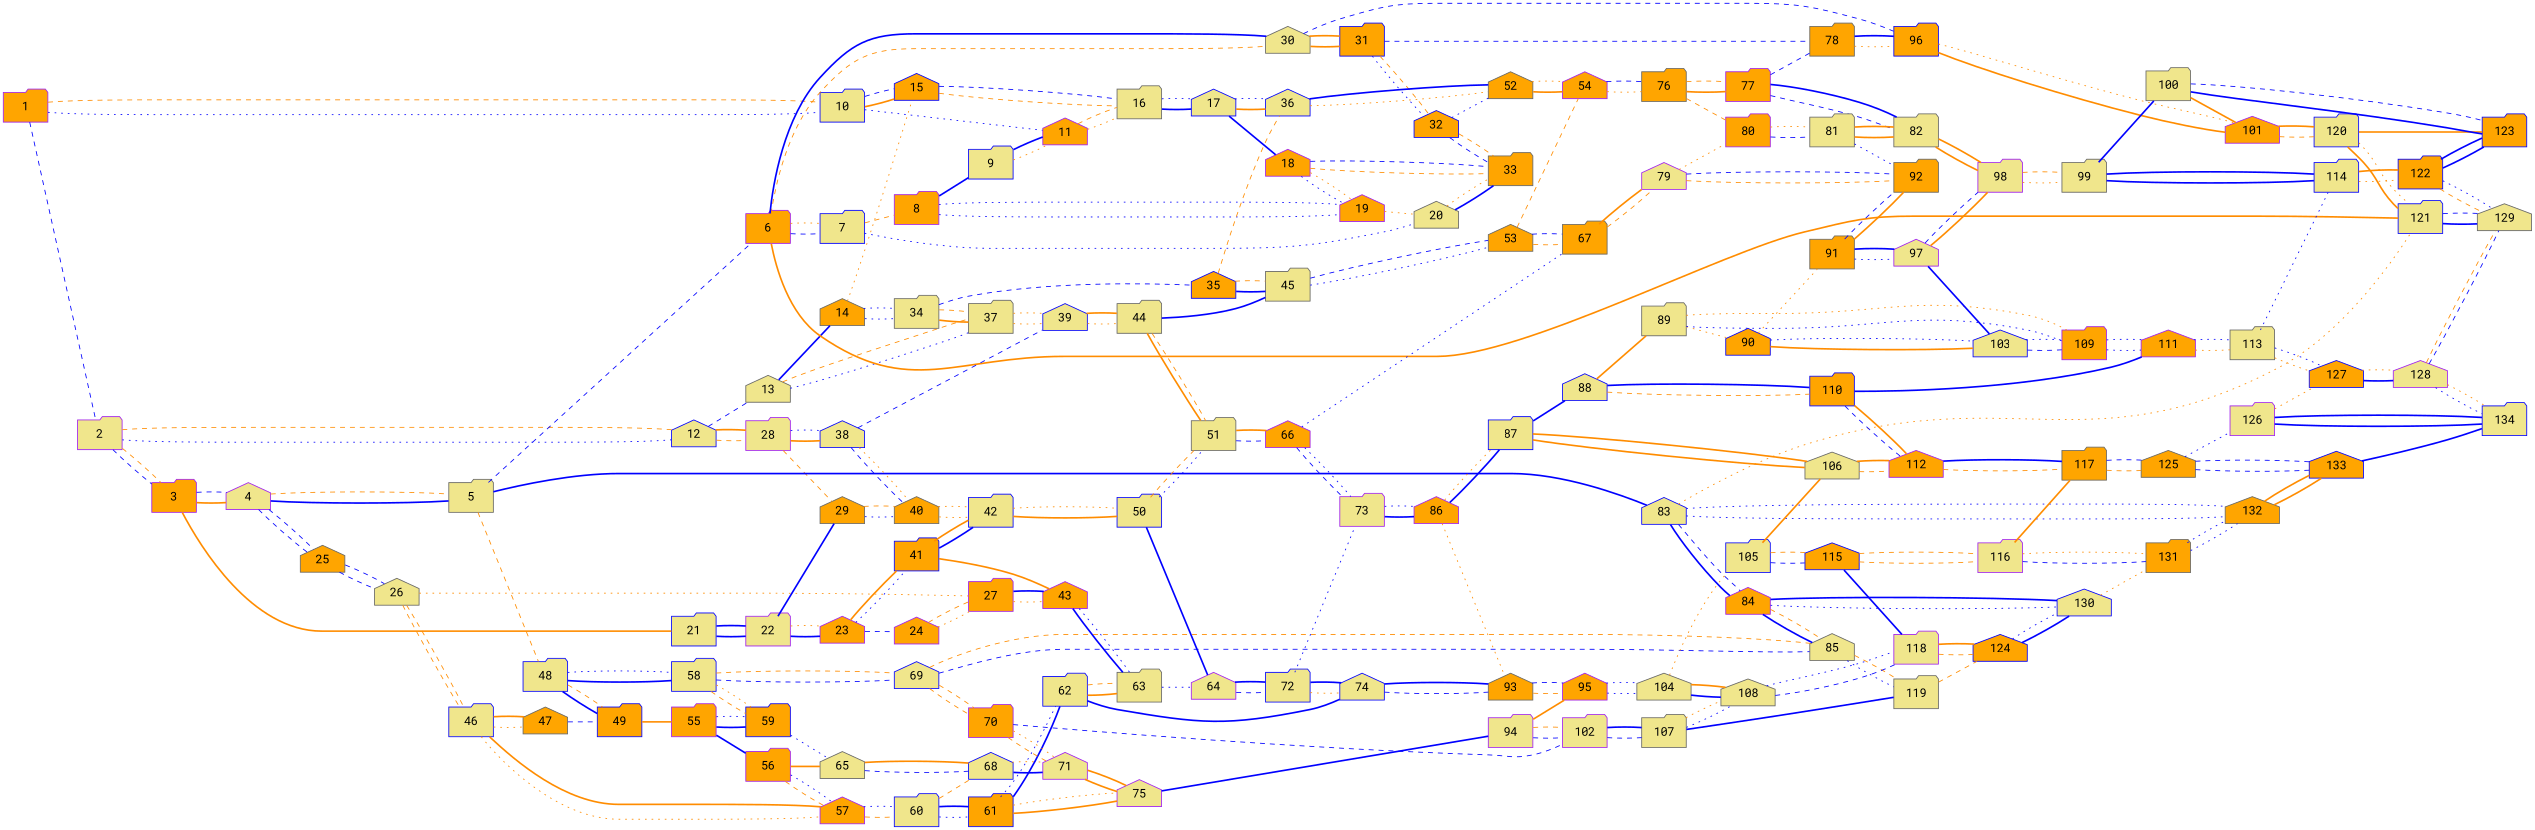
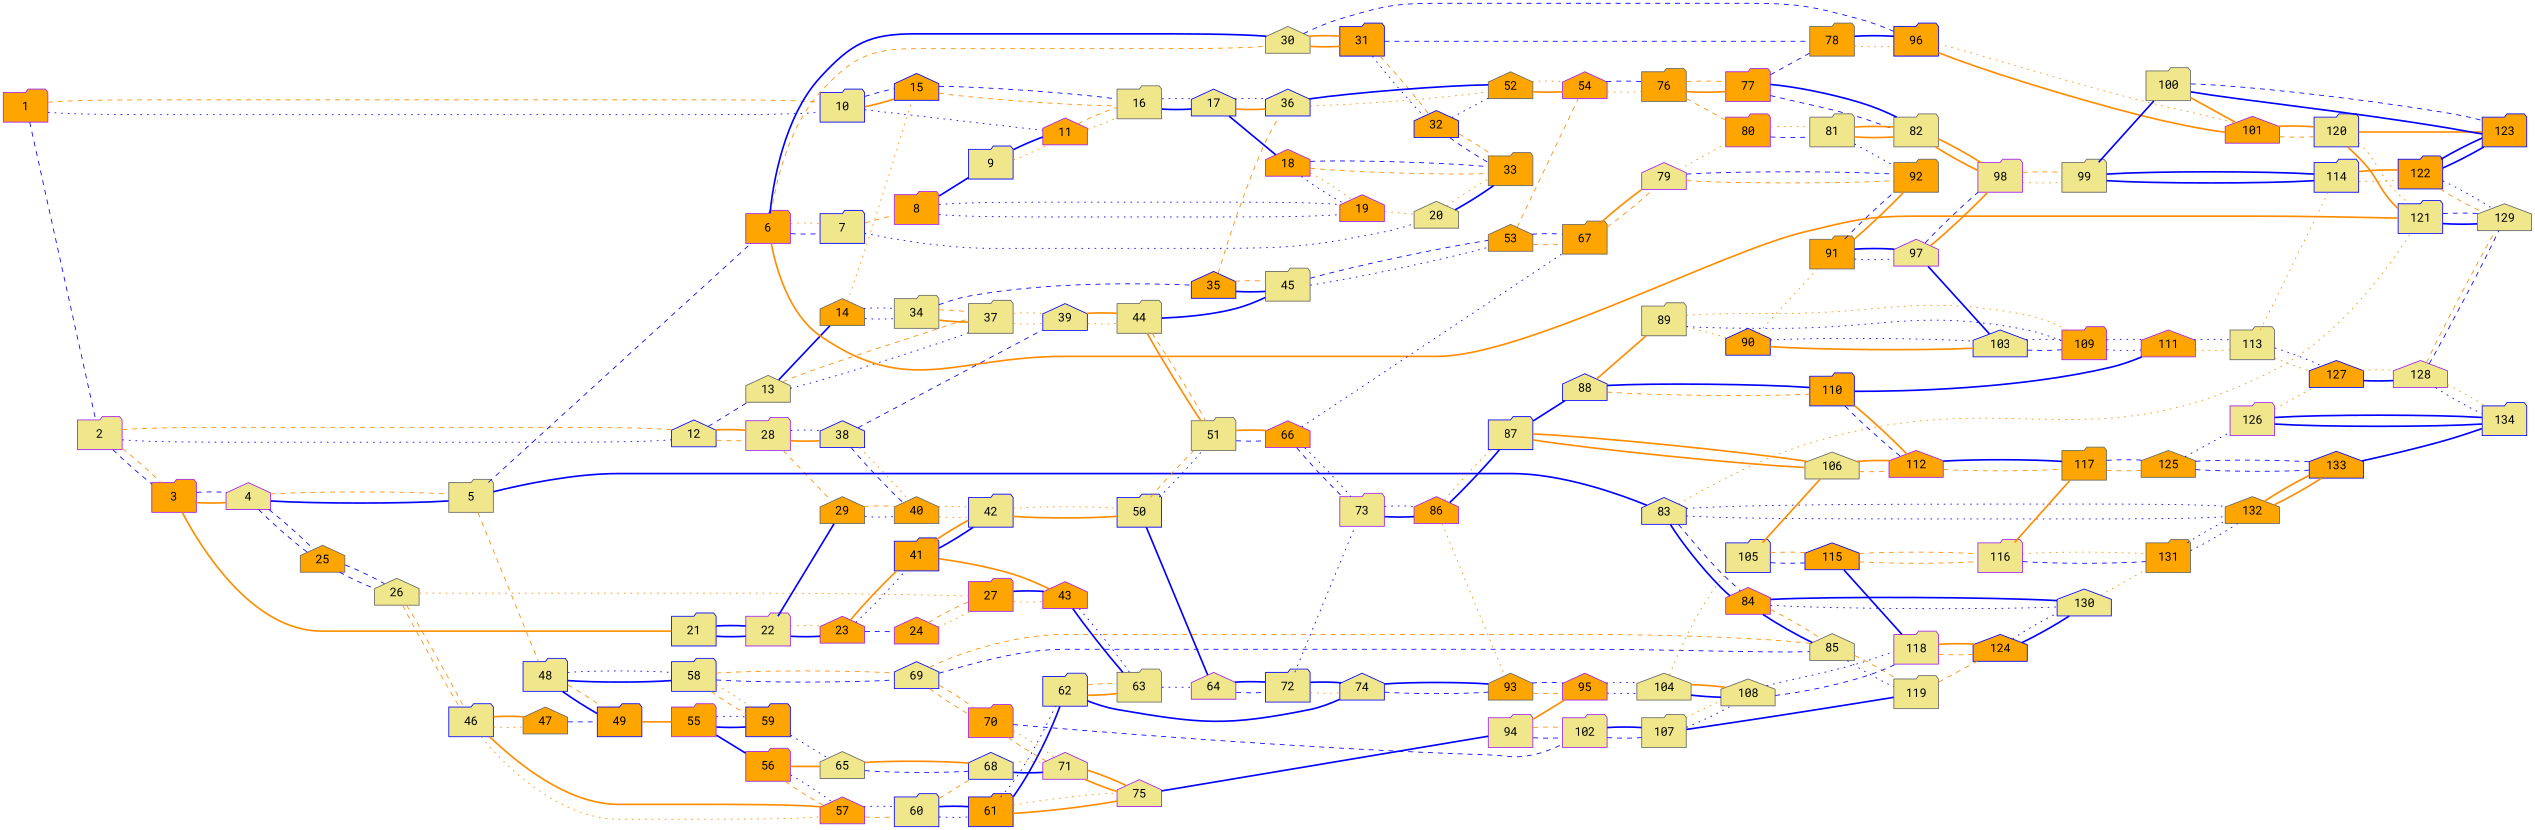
(2294, 261) -> (2294, 261)
